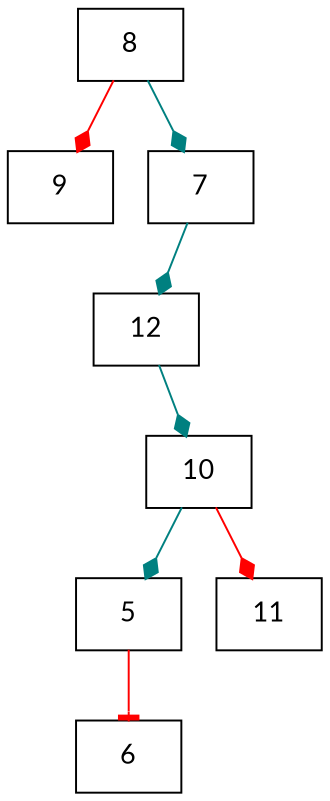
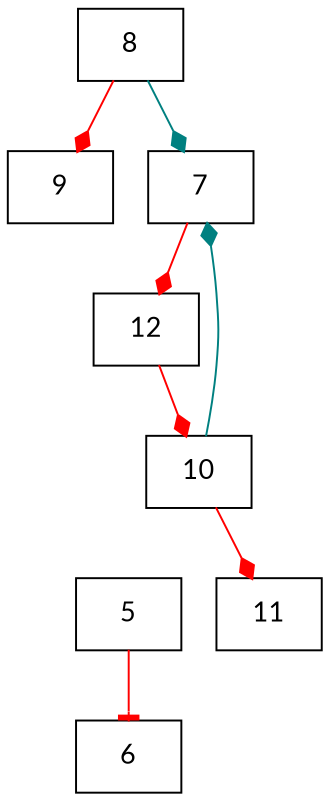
(178, 248) -> (178, 248)
(168, 390) -> (168, 390)
(169, 533) -> (218, 341)
